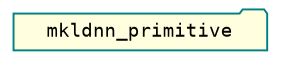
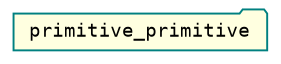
(140, 32) -> (140, 32)
